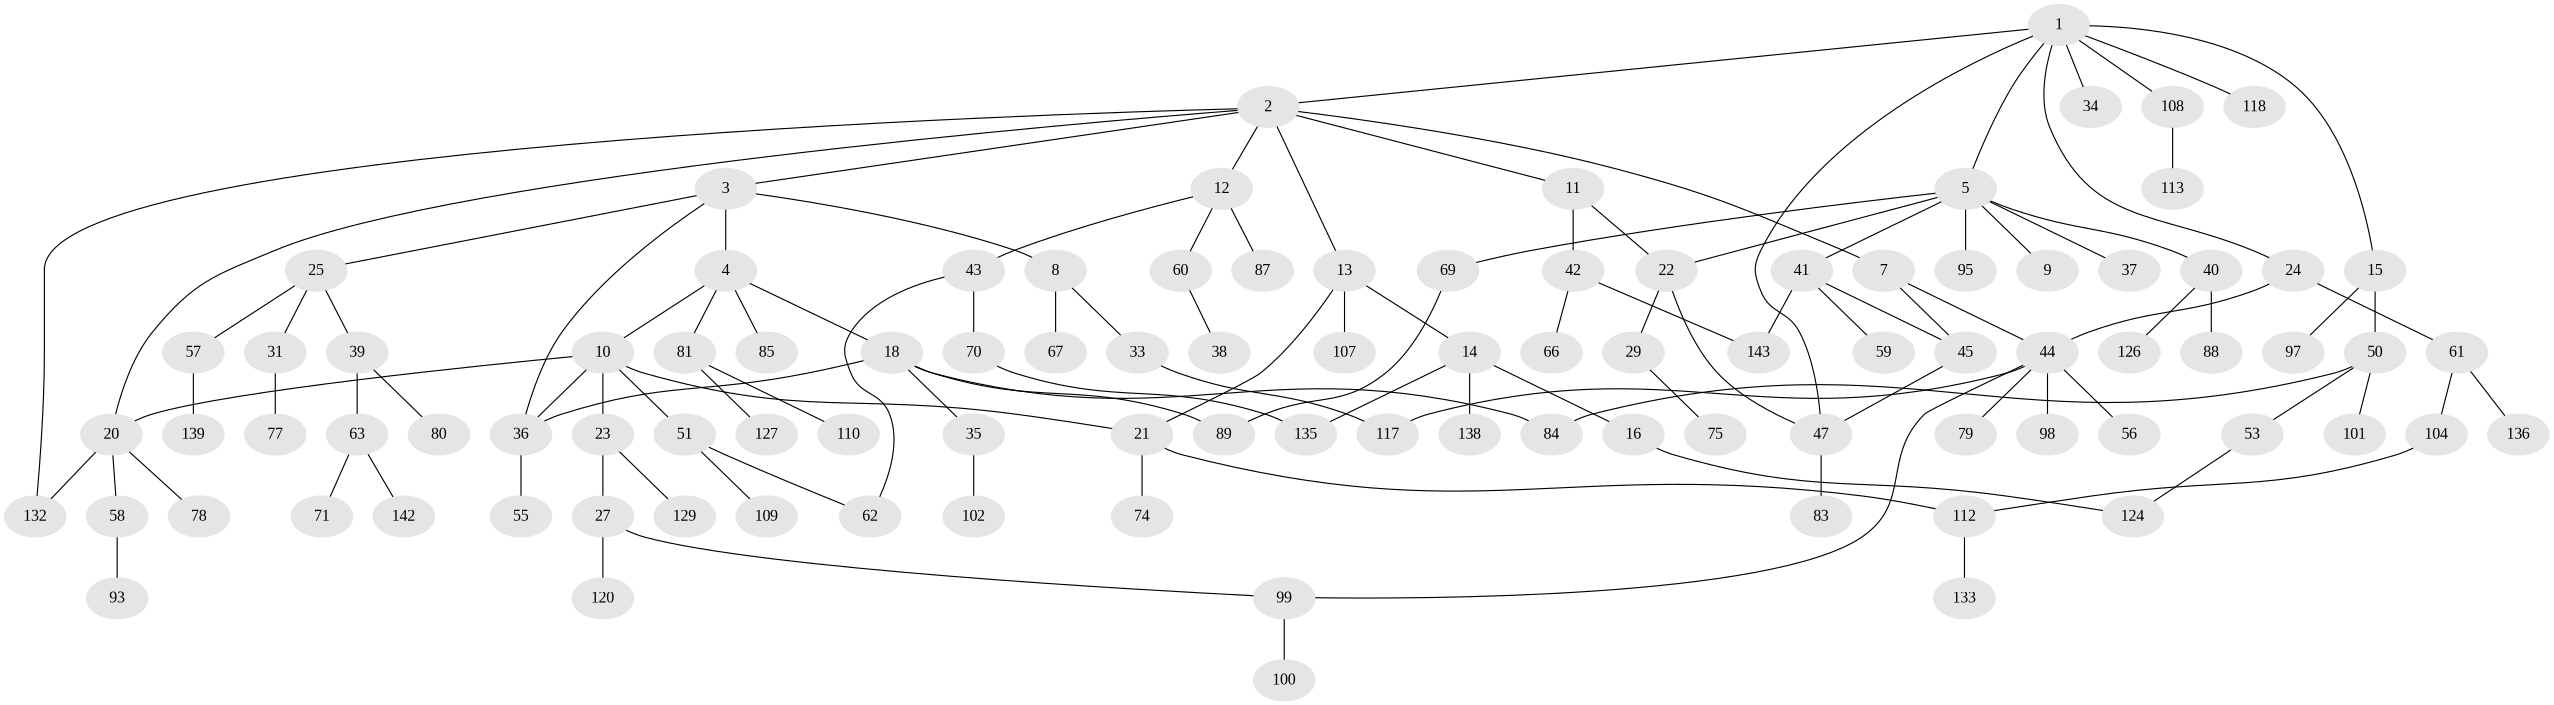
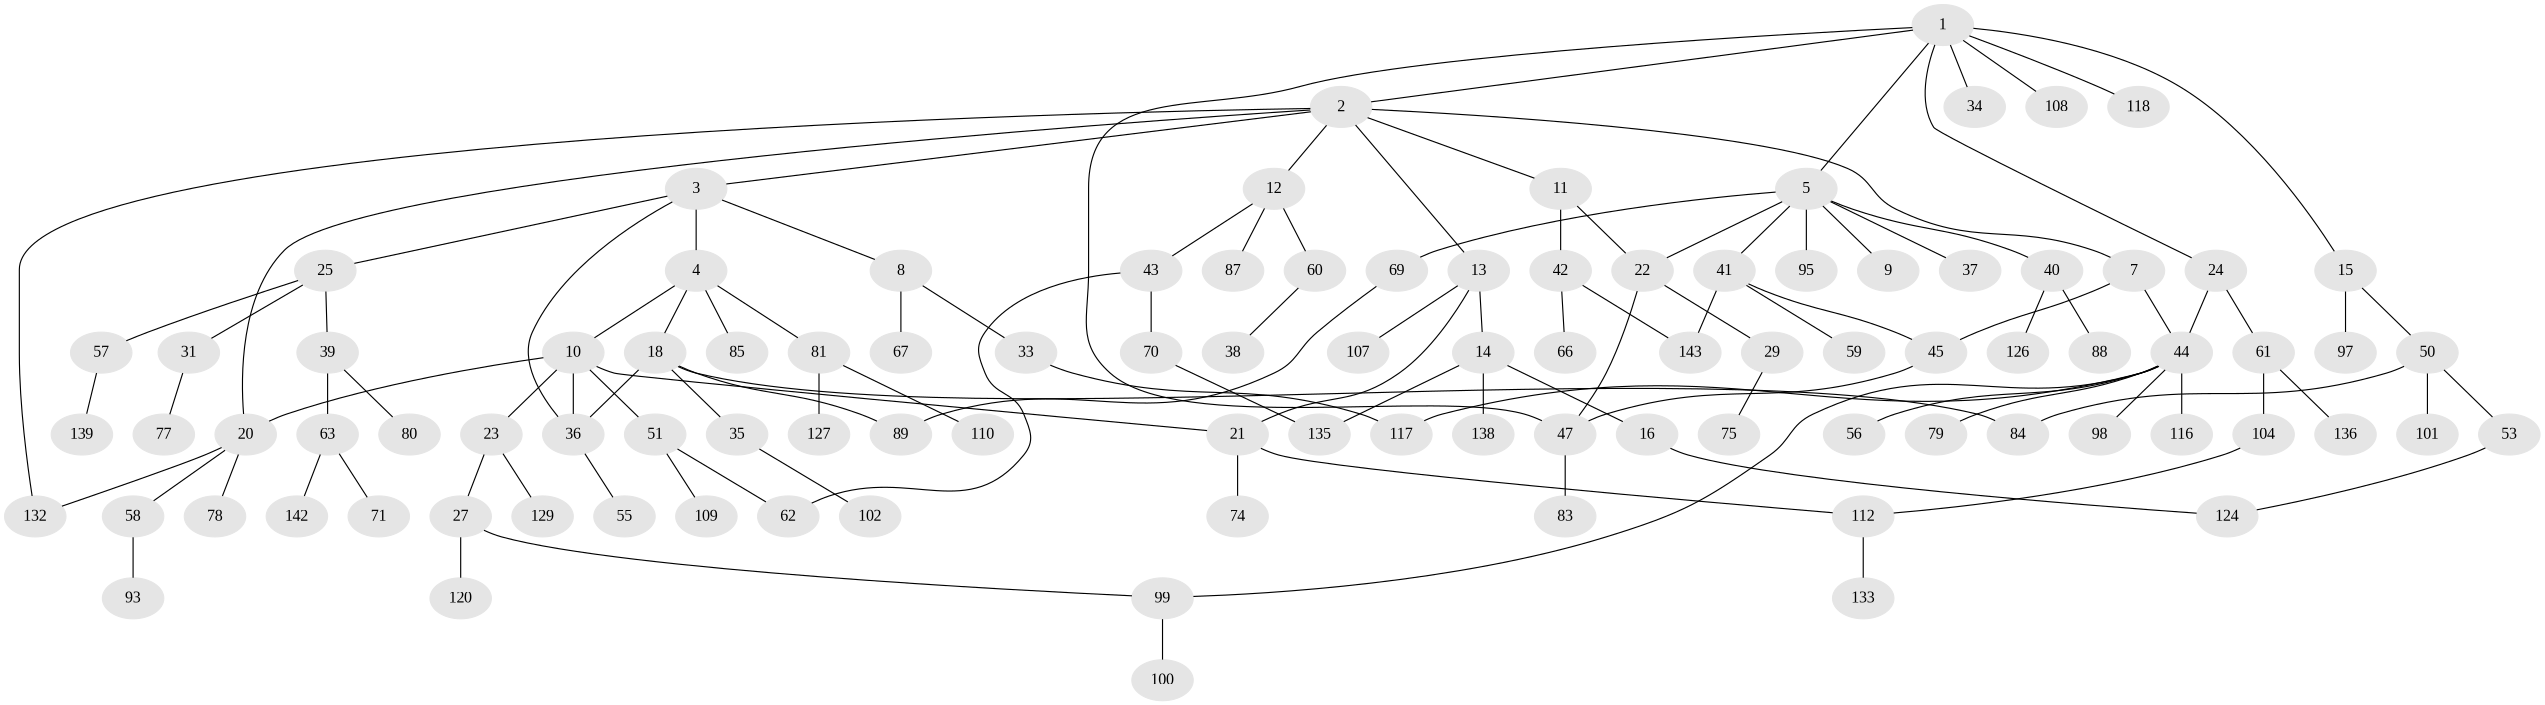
(2173, 189) -> none
none -> (2182, 435)
